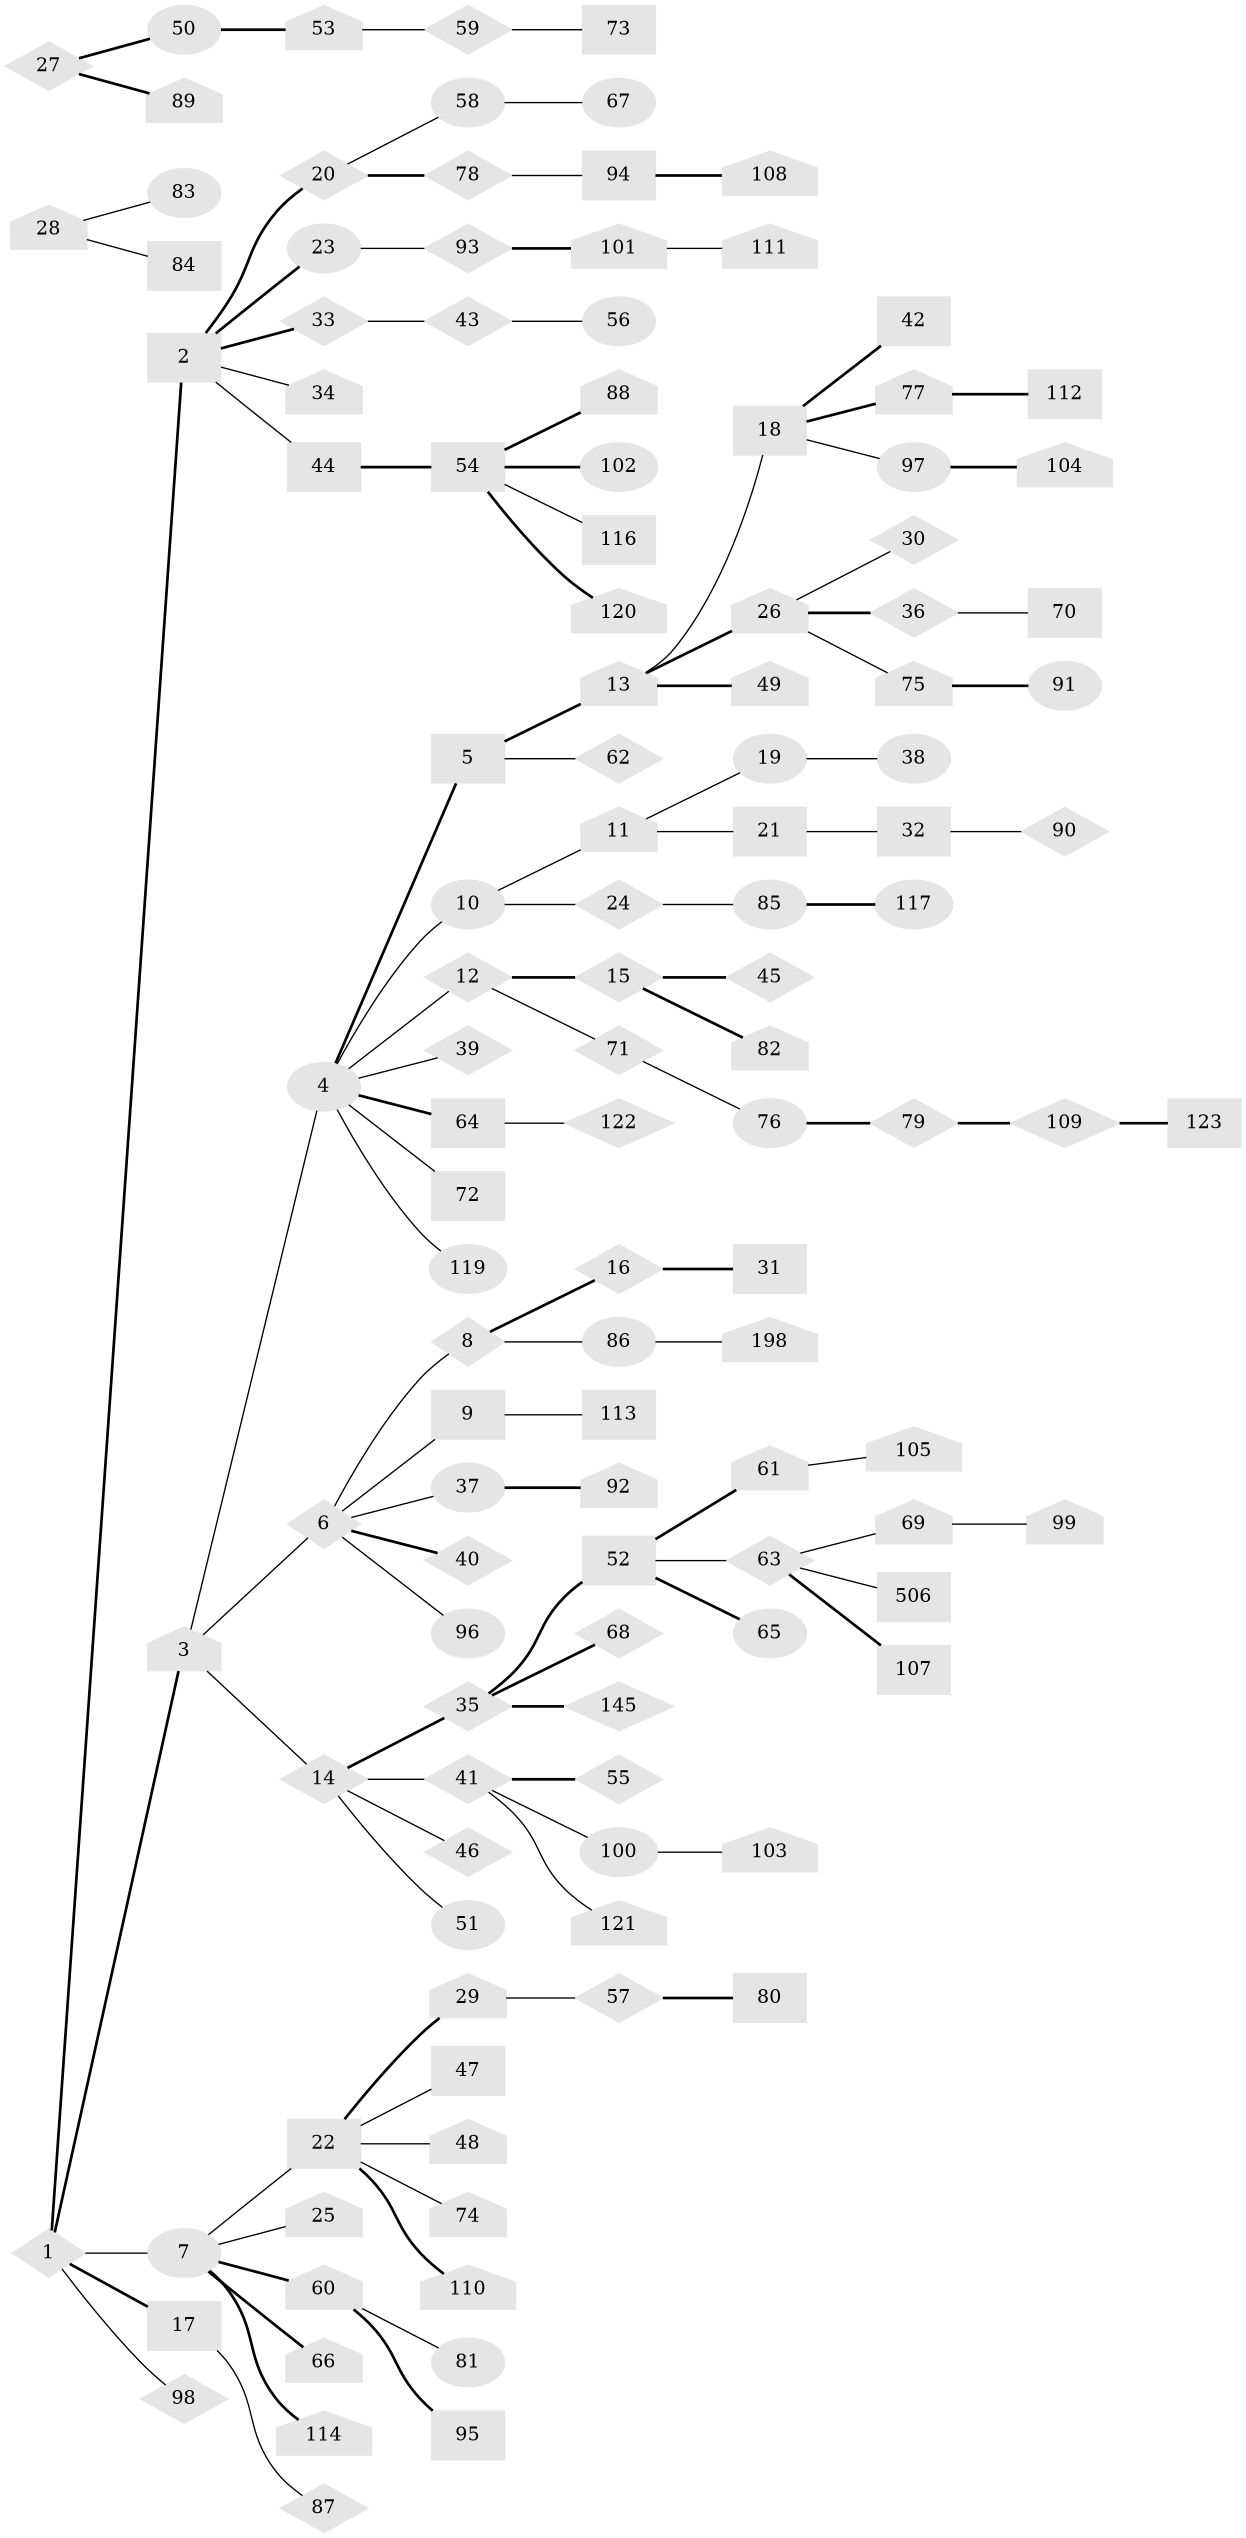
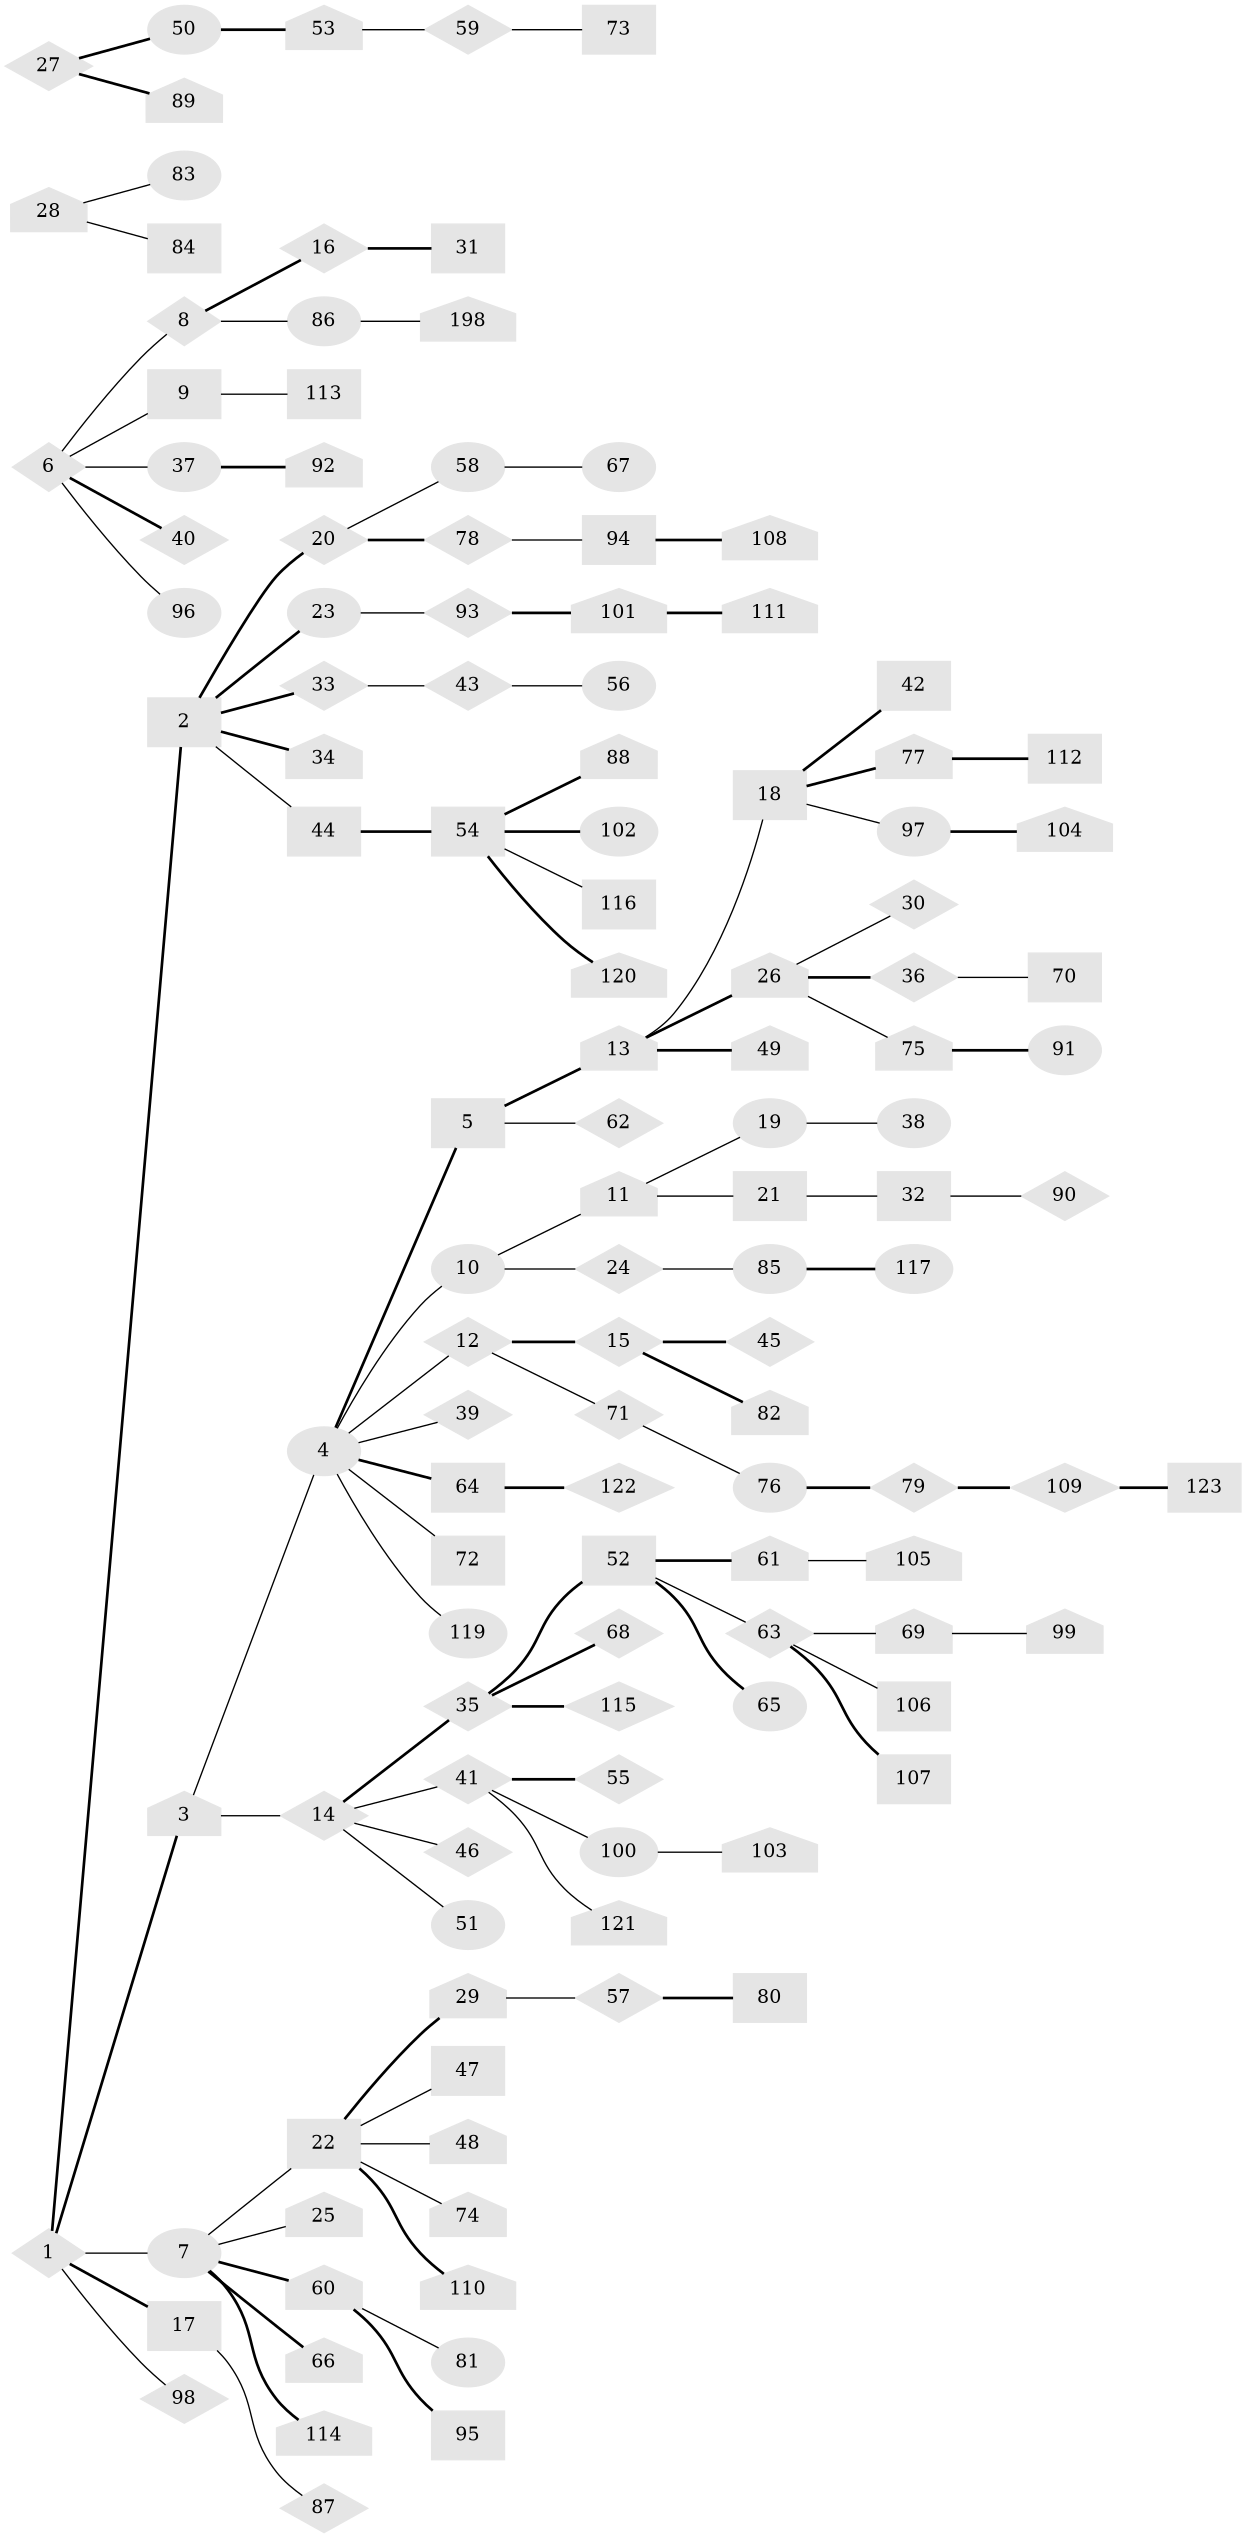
(695, 248) -> (695, 613)
(255, 376) -> (255, 741)
(534, 1123) -> (534, 1488)
(255, 1586) -> none
(914, 1597) -> (914, 1706)
(619, 1706) -> (619, 1706)
